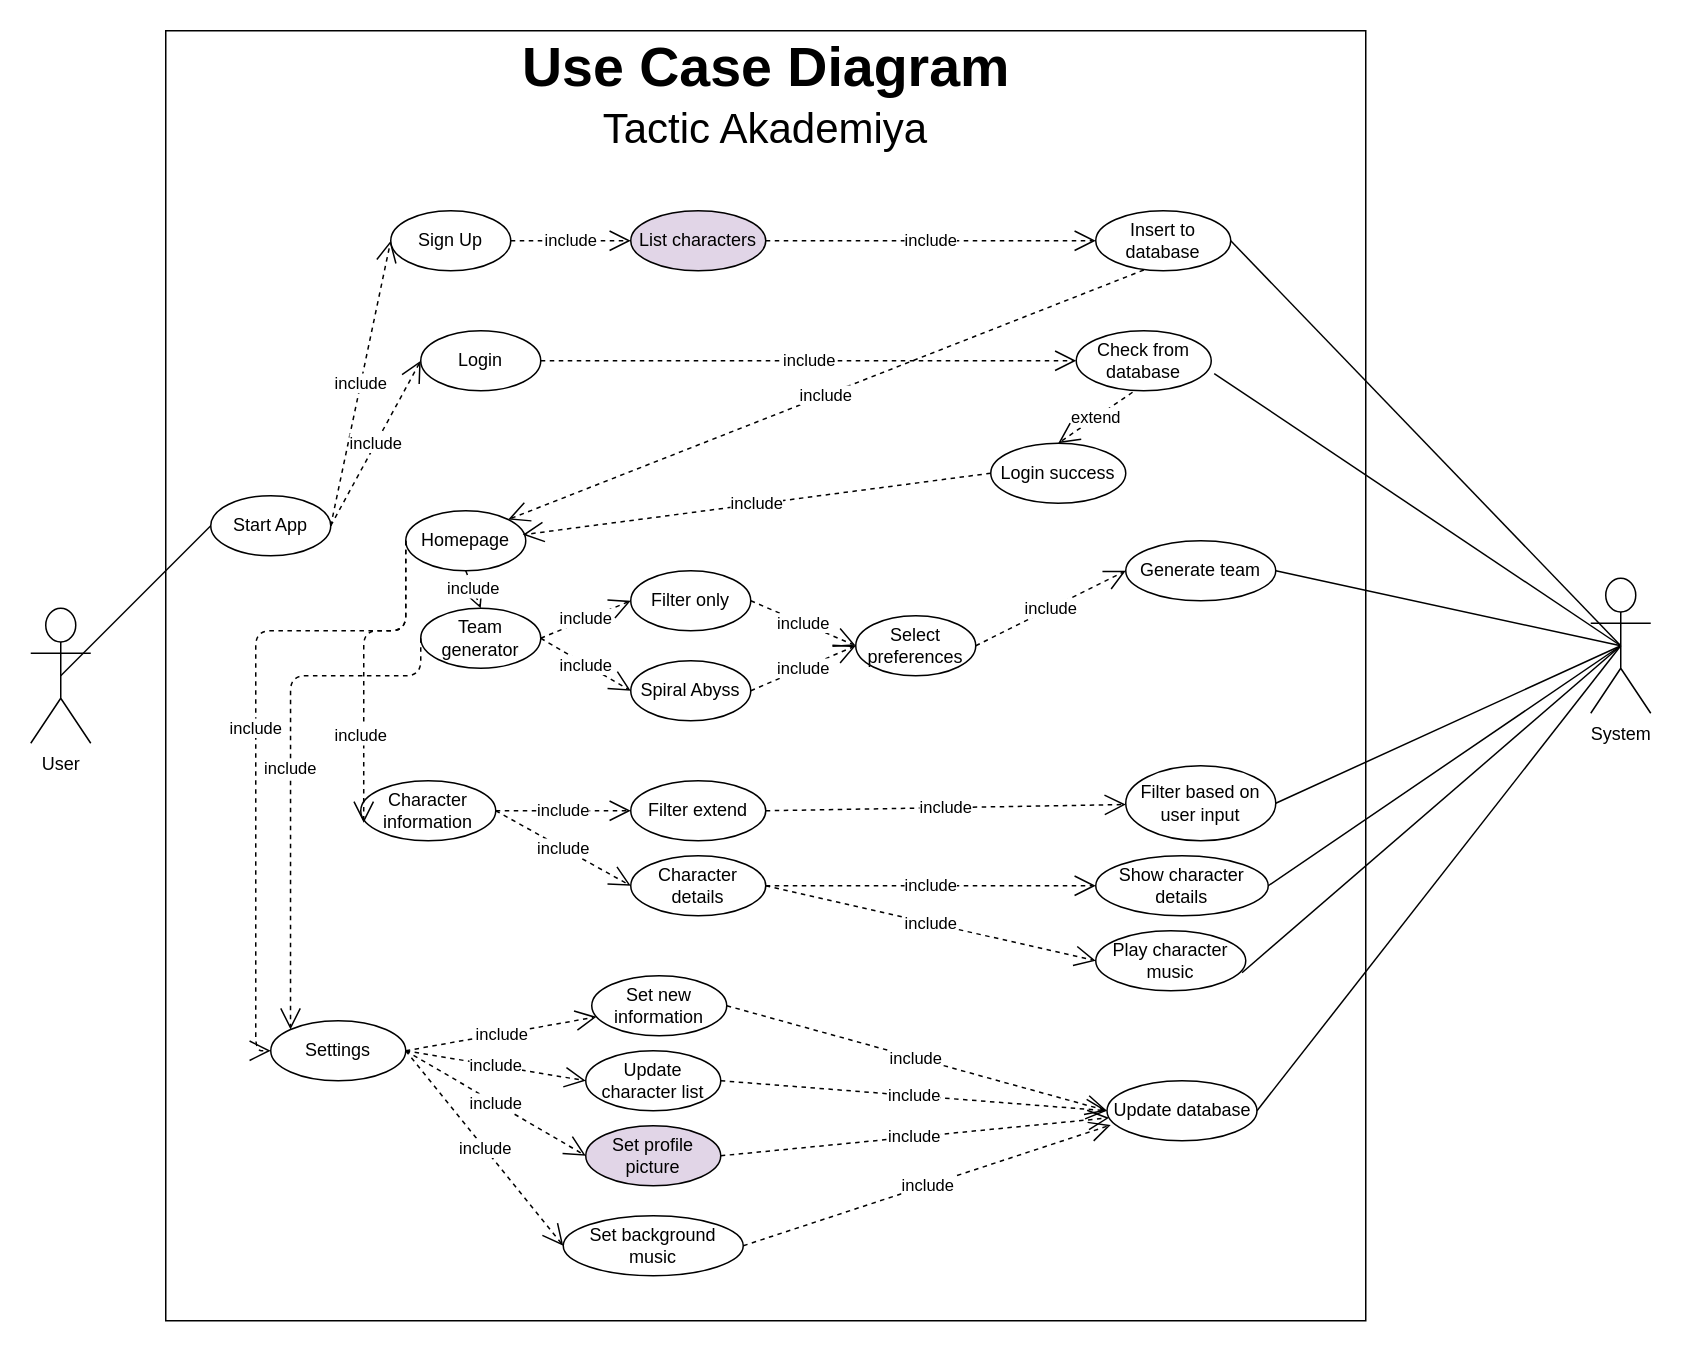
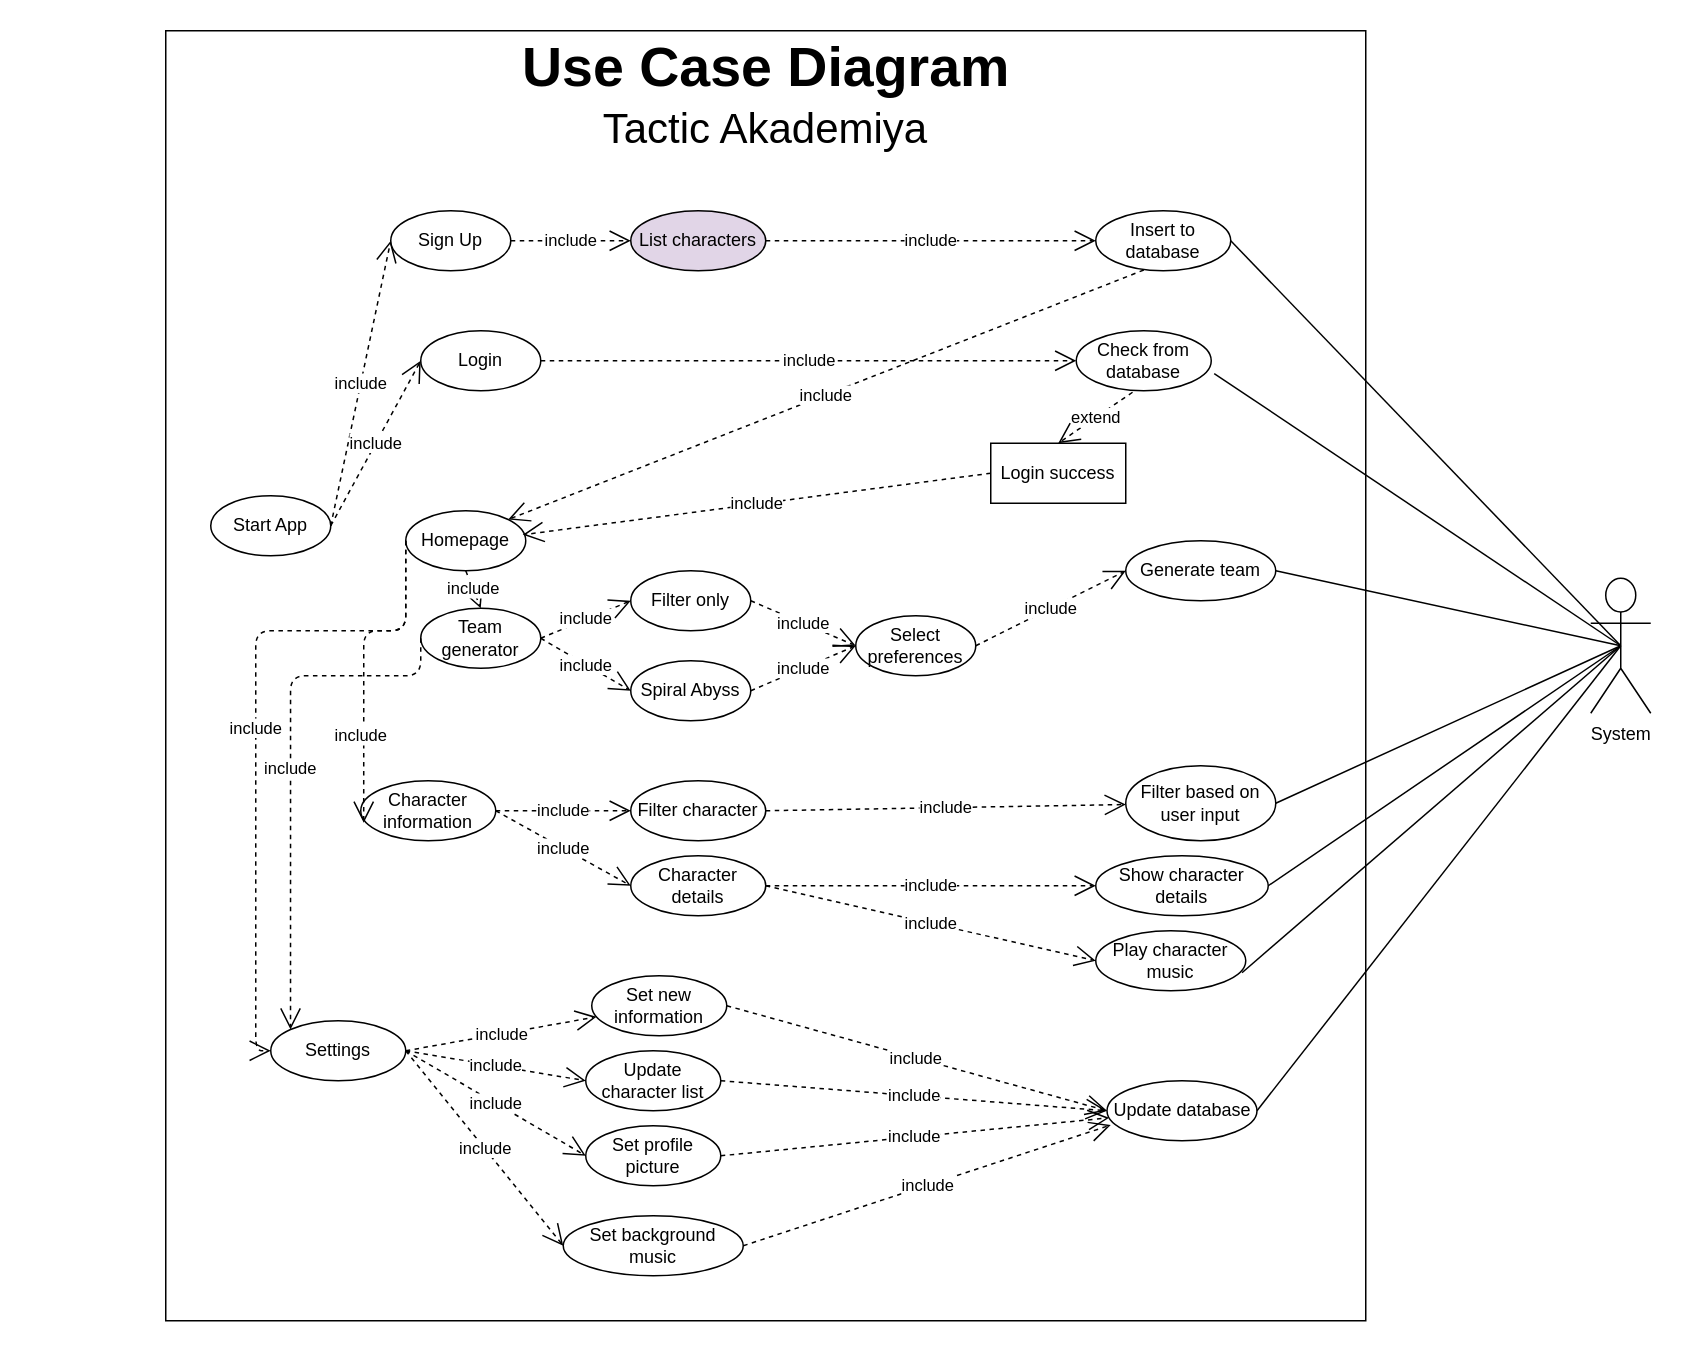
(1058, 473) -> (1058, 473)
(136, 600) -> none
(61, 676) -> none
(698, 811) -> (698, 811)
(653, 1156) -> (653, 1156)
